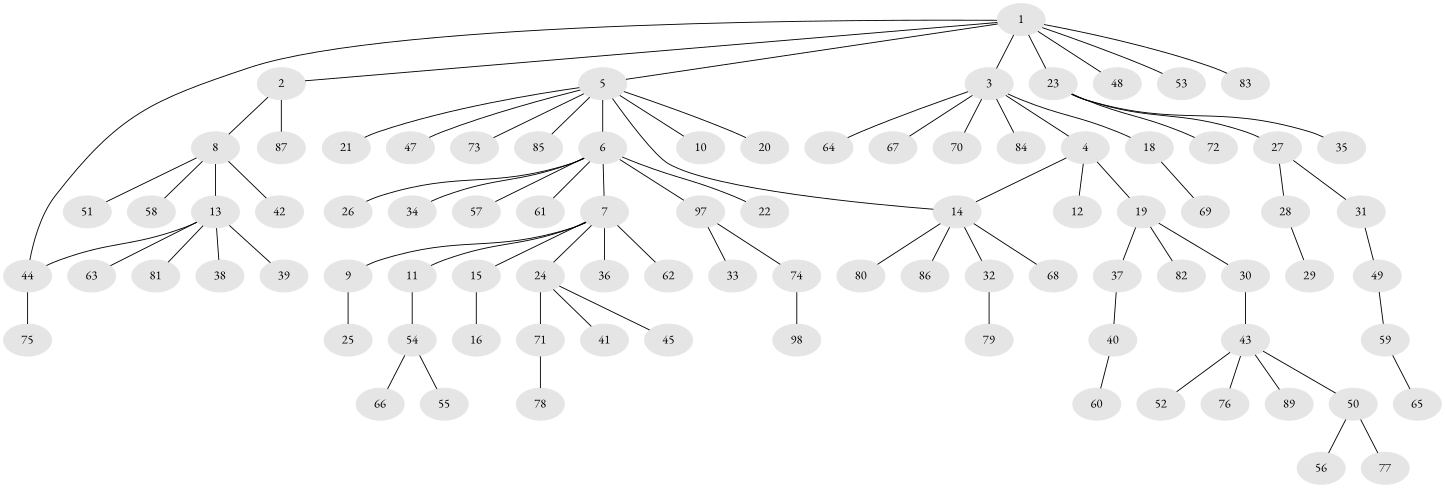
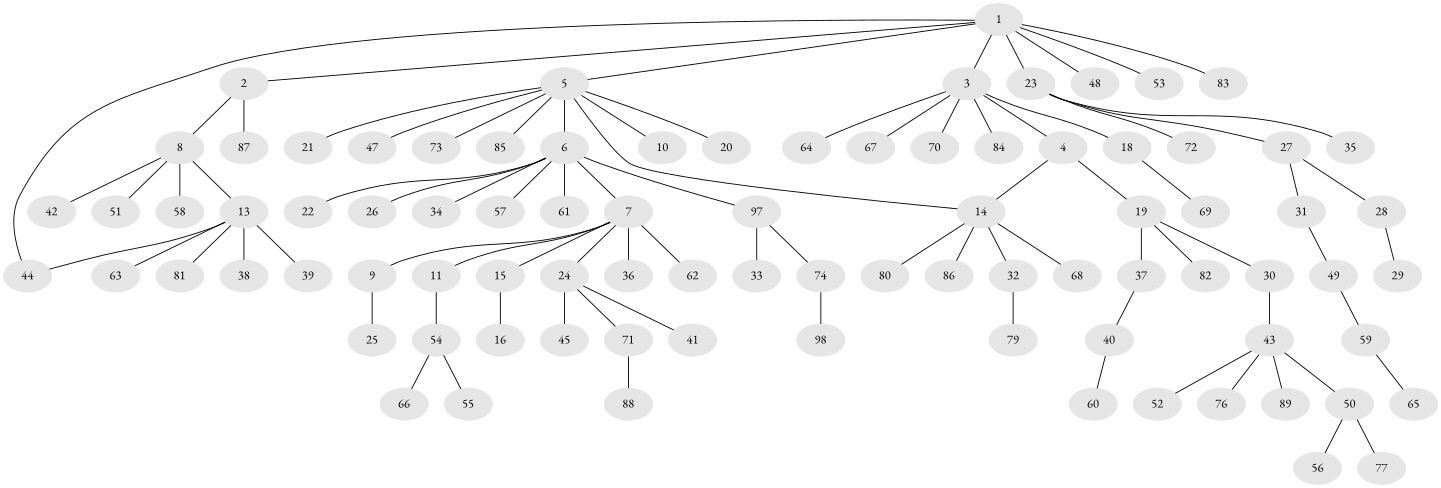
(1077, 212) -> none
(28, 340) -> none
(540, 404) -> (629, 404)
